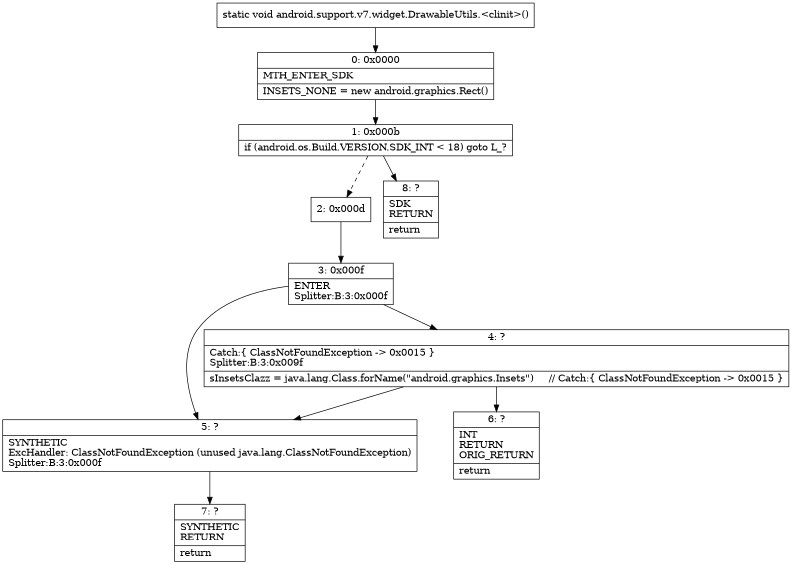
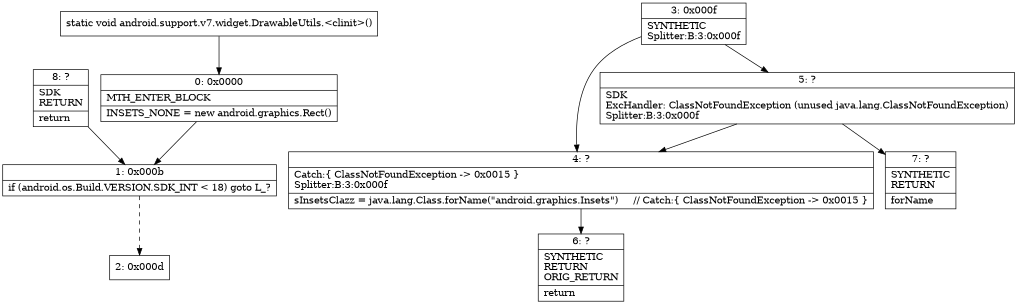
(308, 76) -> (159, 98)
(388, 165) -> (104, 143)
(341, 239) -> none
(312, 286) -> (677, 26)
(256, 363) -> (341, 185)
(352, 402) -> (701, 137)
(468, 435) -> (574, 257)
(38, 443) -> (616, 95)
(196, 553) -> (912, 201)
